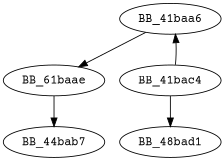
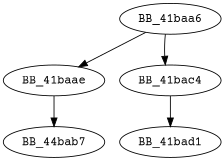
(176, 54) -> (165, 45)
(54, 80) -> (54, 80)
(170, 142) -> (170, 142)
